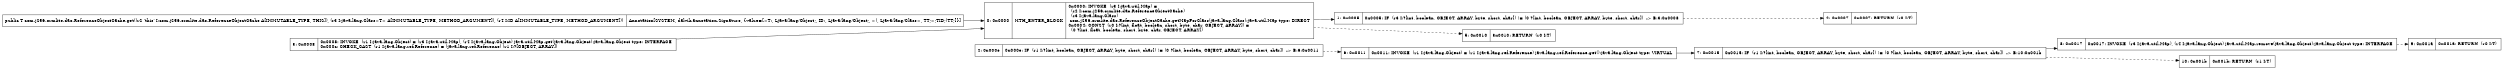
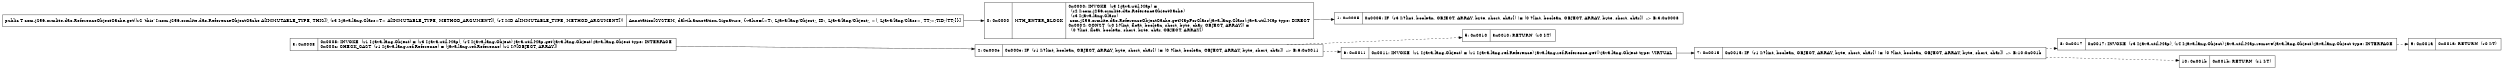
(1870, 18) -> none
(1386, 31) -> (1373, 41)
(829, 34) -> (824, 48)
(2050, 49) -> (2050, 49)
